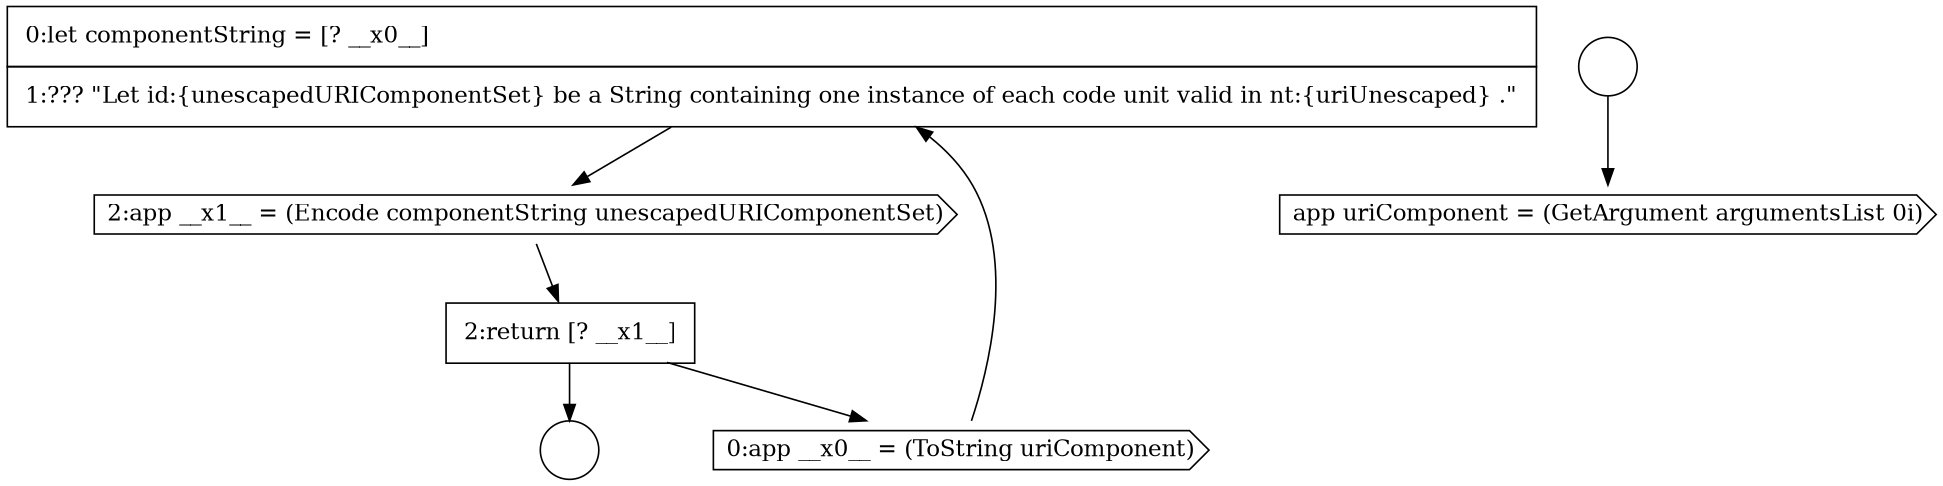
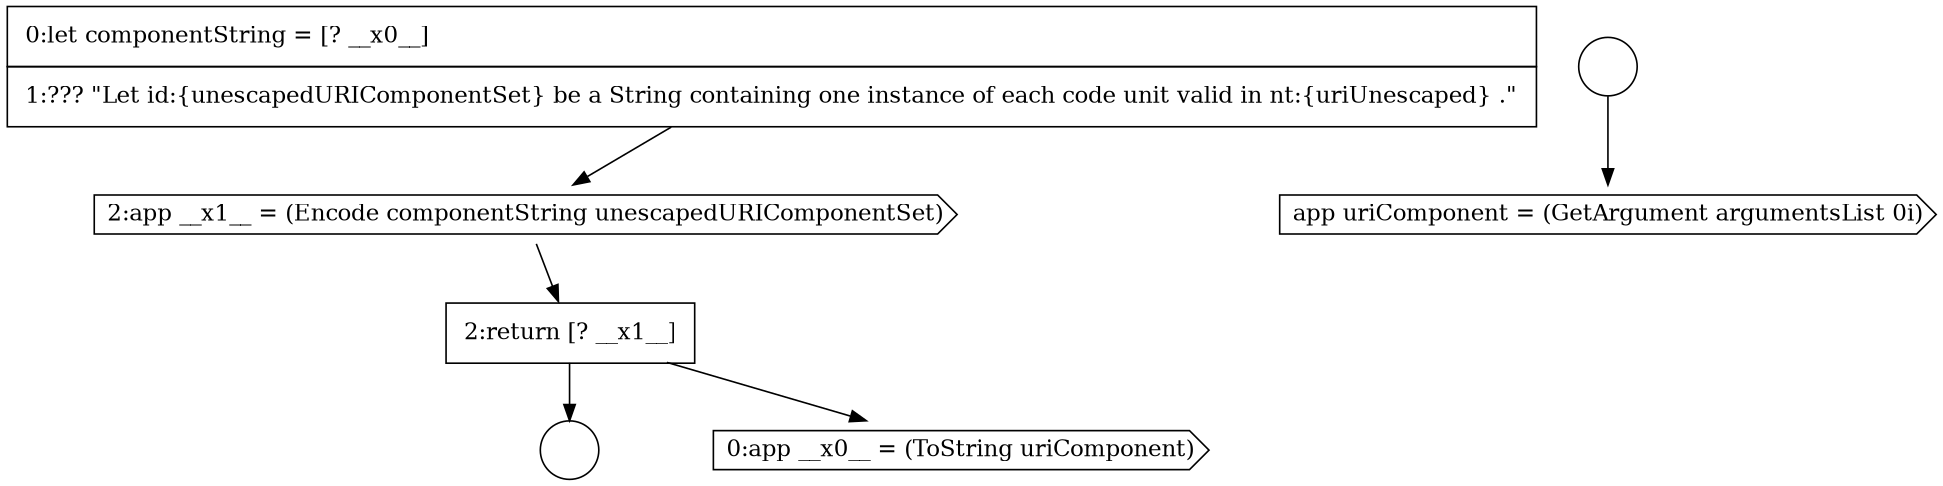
(995, 270) -> none
